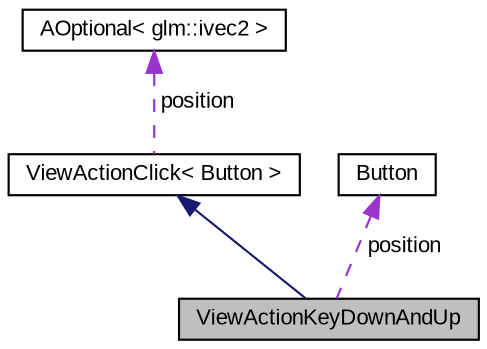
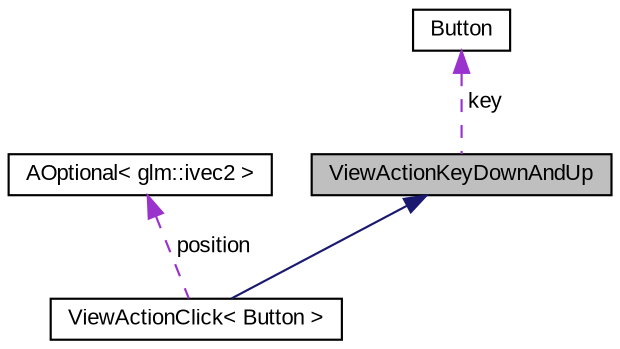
(401, 247) -> (482, 102)
(251, 254) -> (319, 252)
